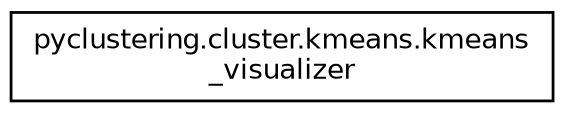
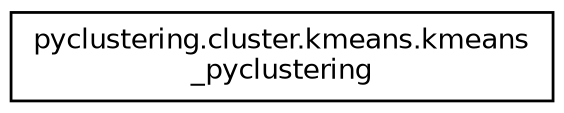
(282, 57) -> (282, 57)
